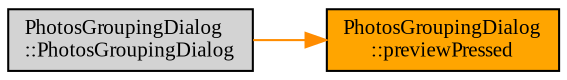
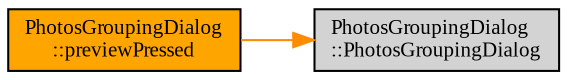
(279, 40) -> (267, 40)
